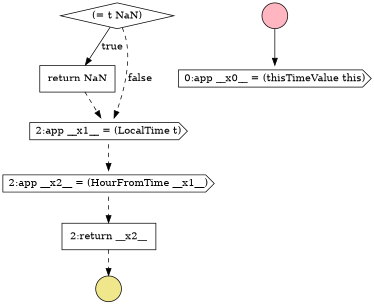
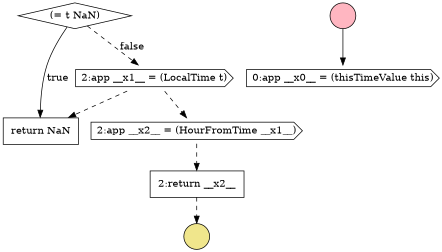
(91, 102) -> (101, 103)
